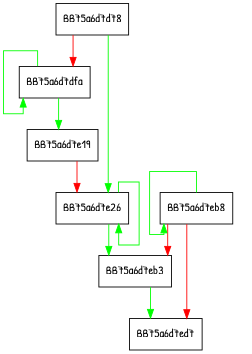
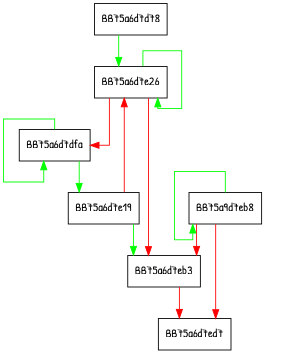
(73, 46) -> (109, 127)
(196, 208) -> (225, 208)
(109, 235) -> (148, 172)
none -> (133, 235)
(150, 298) -> (179, 298)
